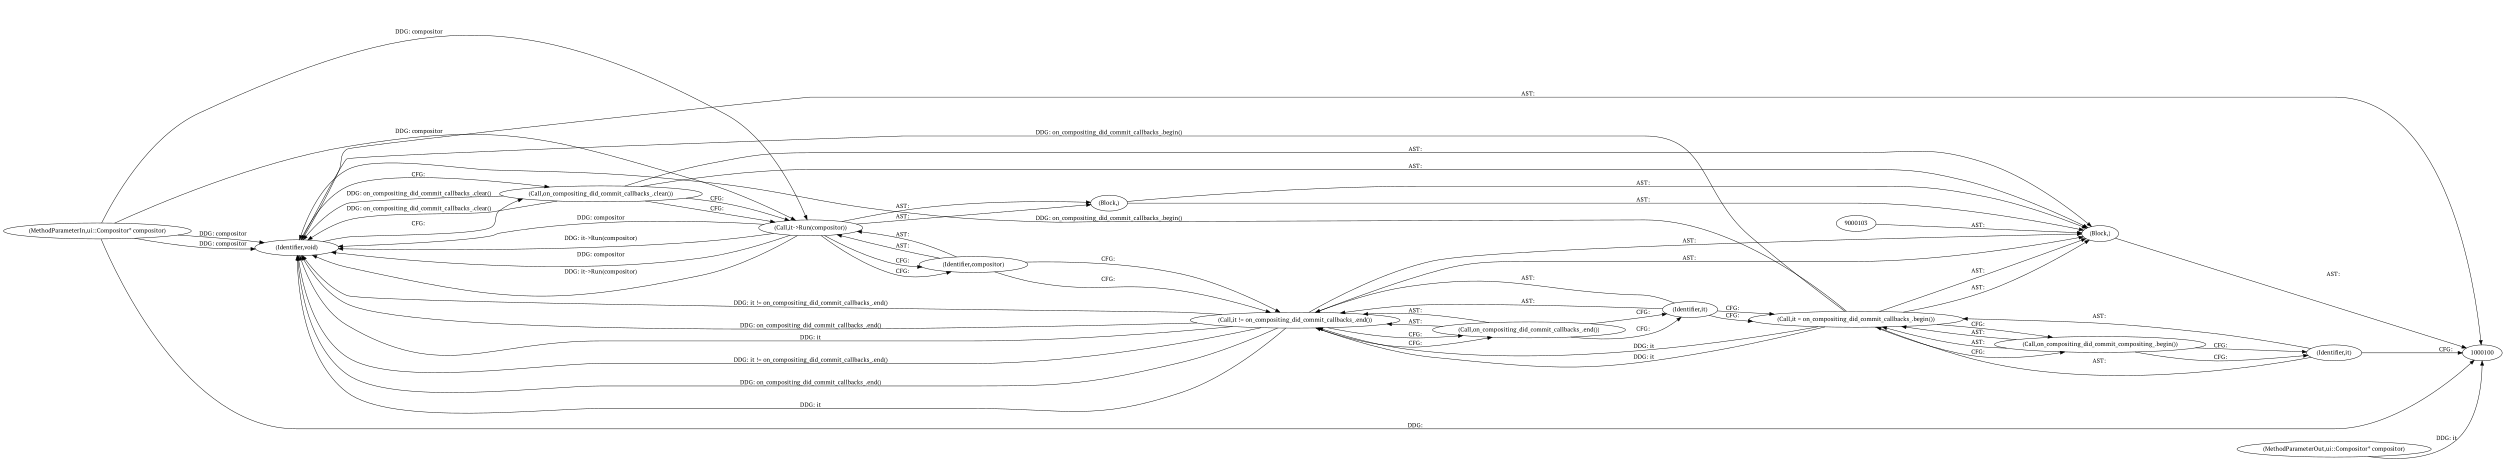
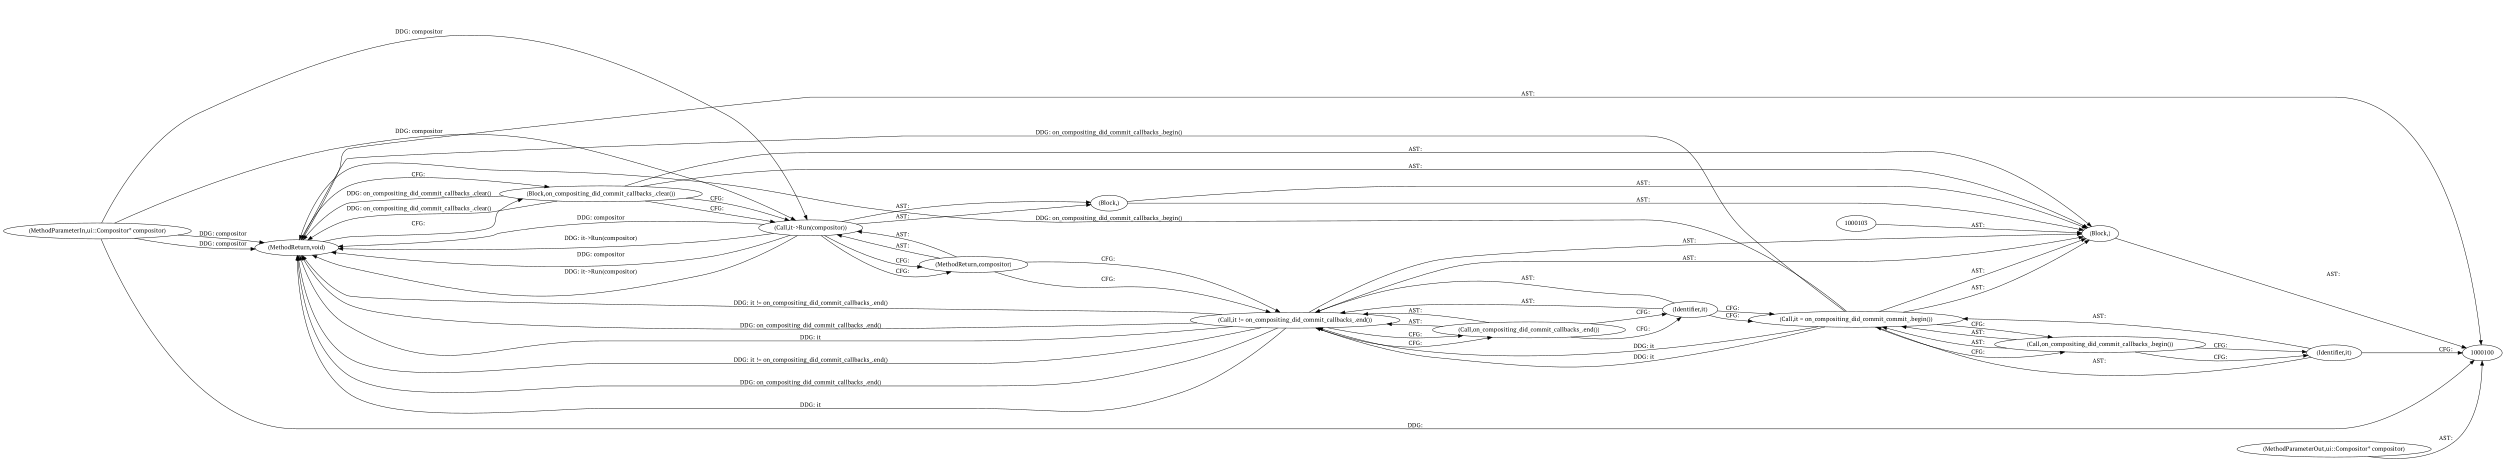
(601, 194) -> (601, 194)
(1856, 223) -> (1856, 223)
(297, 248) -> (297, 248)
(973, 265) -> (973, 265)
(1856, 319) -> (1856, 319)
(2100, 344) -> (2100, 344)
(2447, 438) -> (2447, 438)
